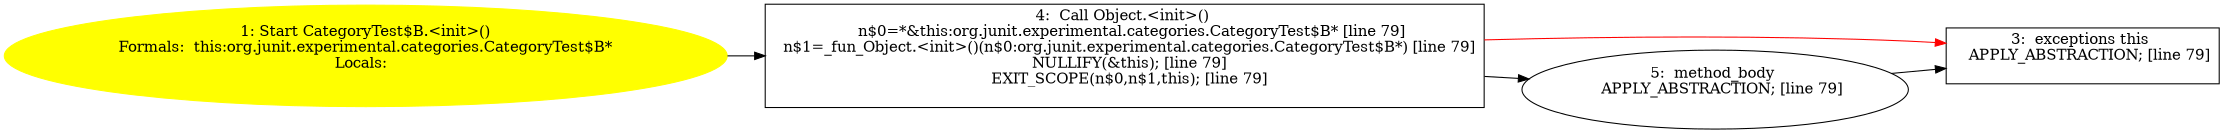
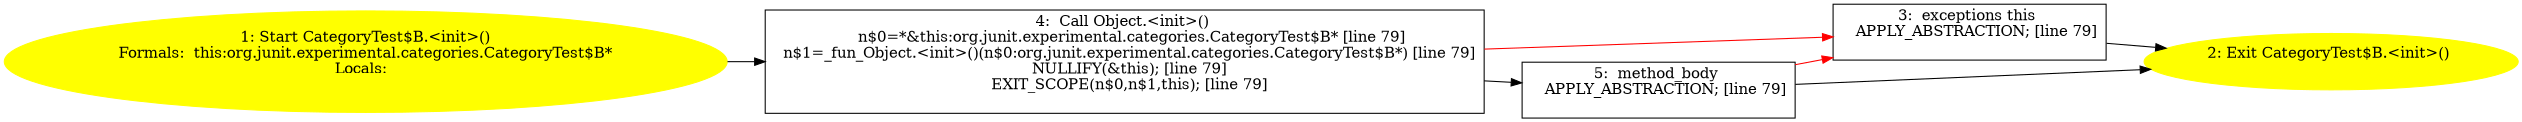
none -> (2331, 62)
(1913, 71) -> (1809, 62)
(1715, 90) -> (1659, 90)
